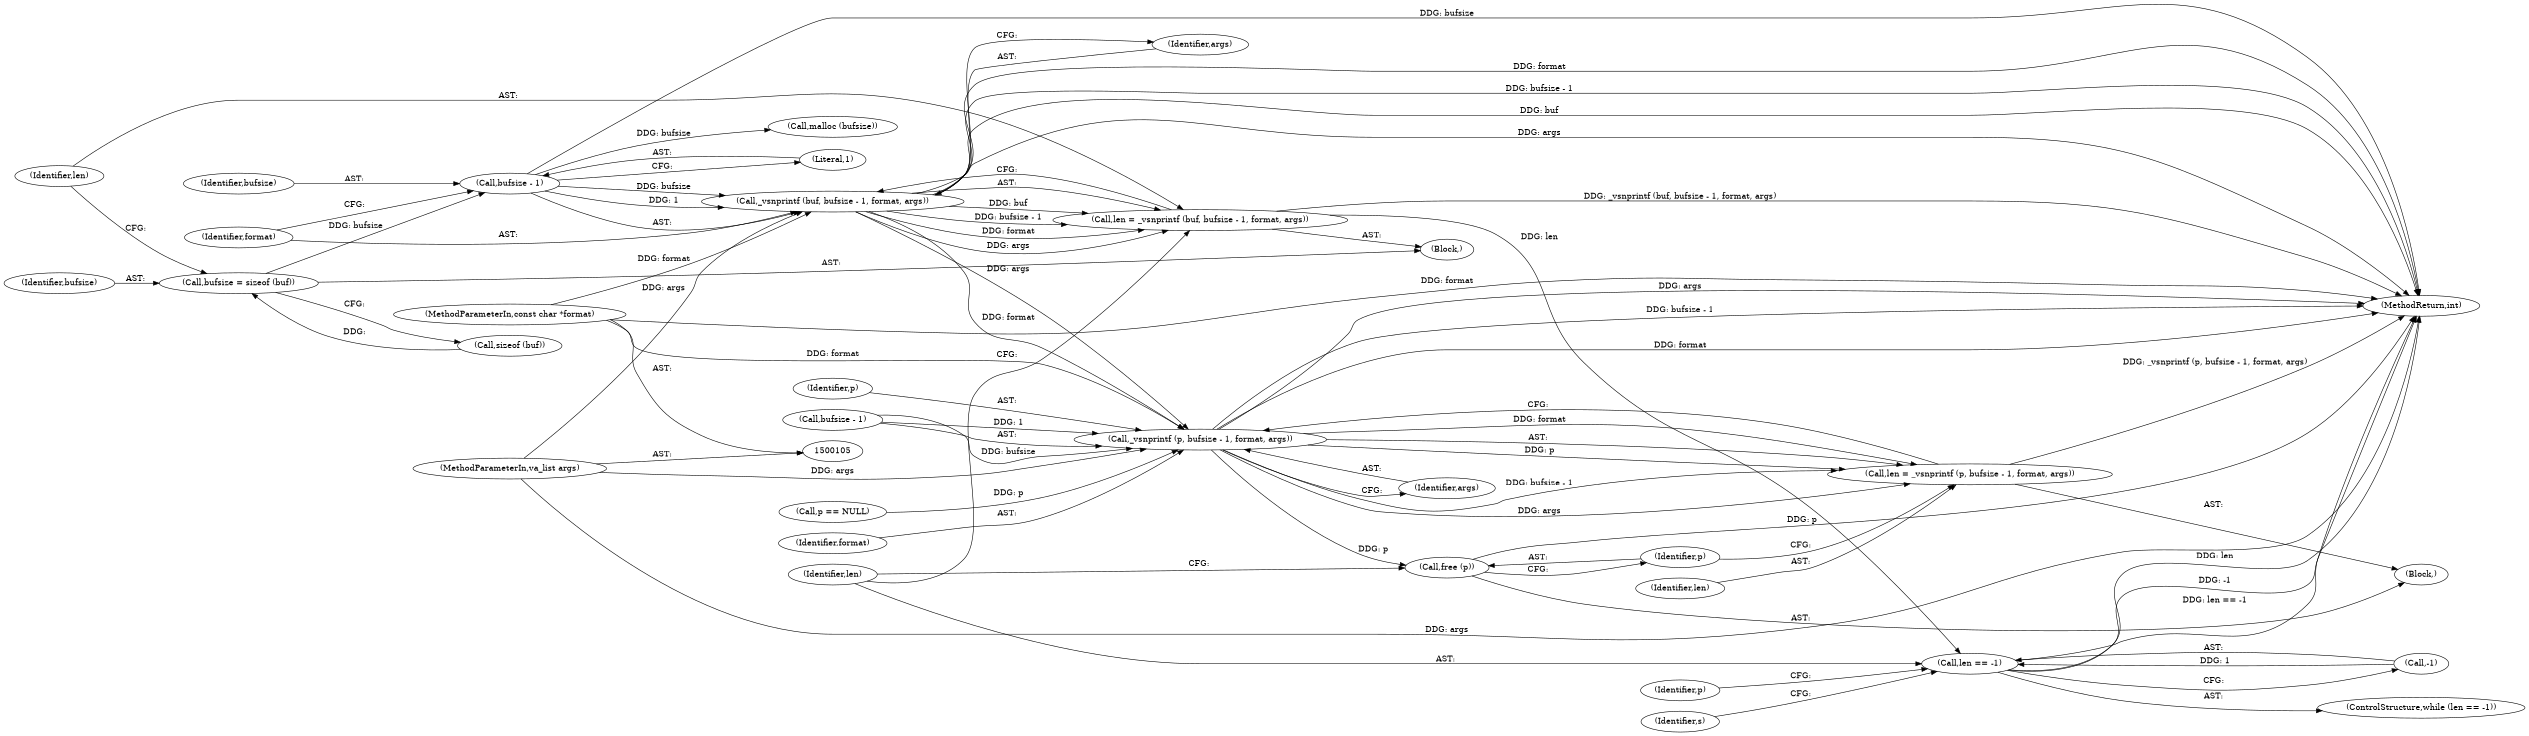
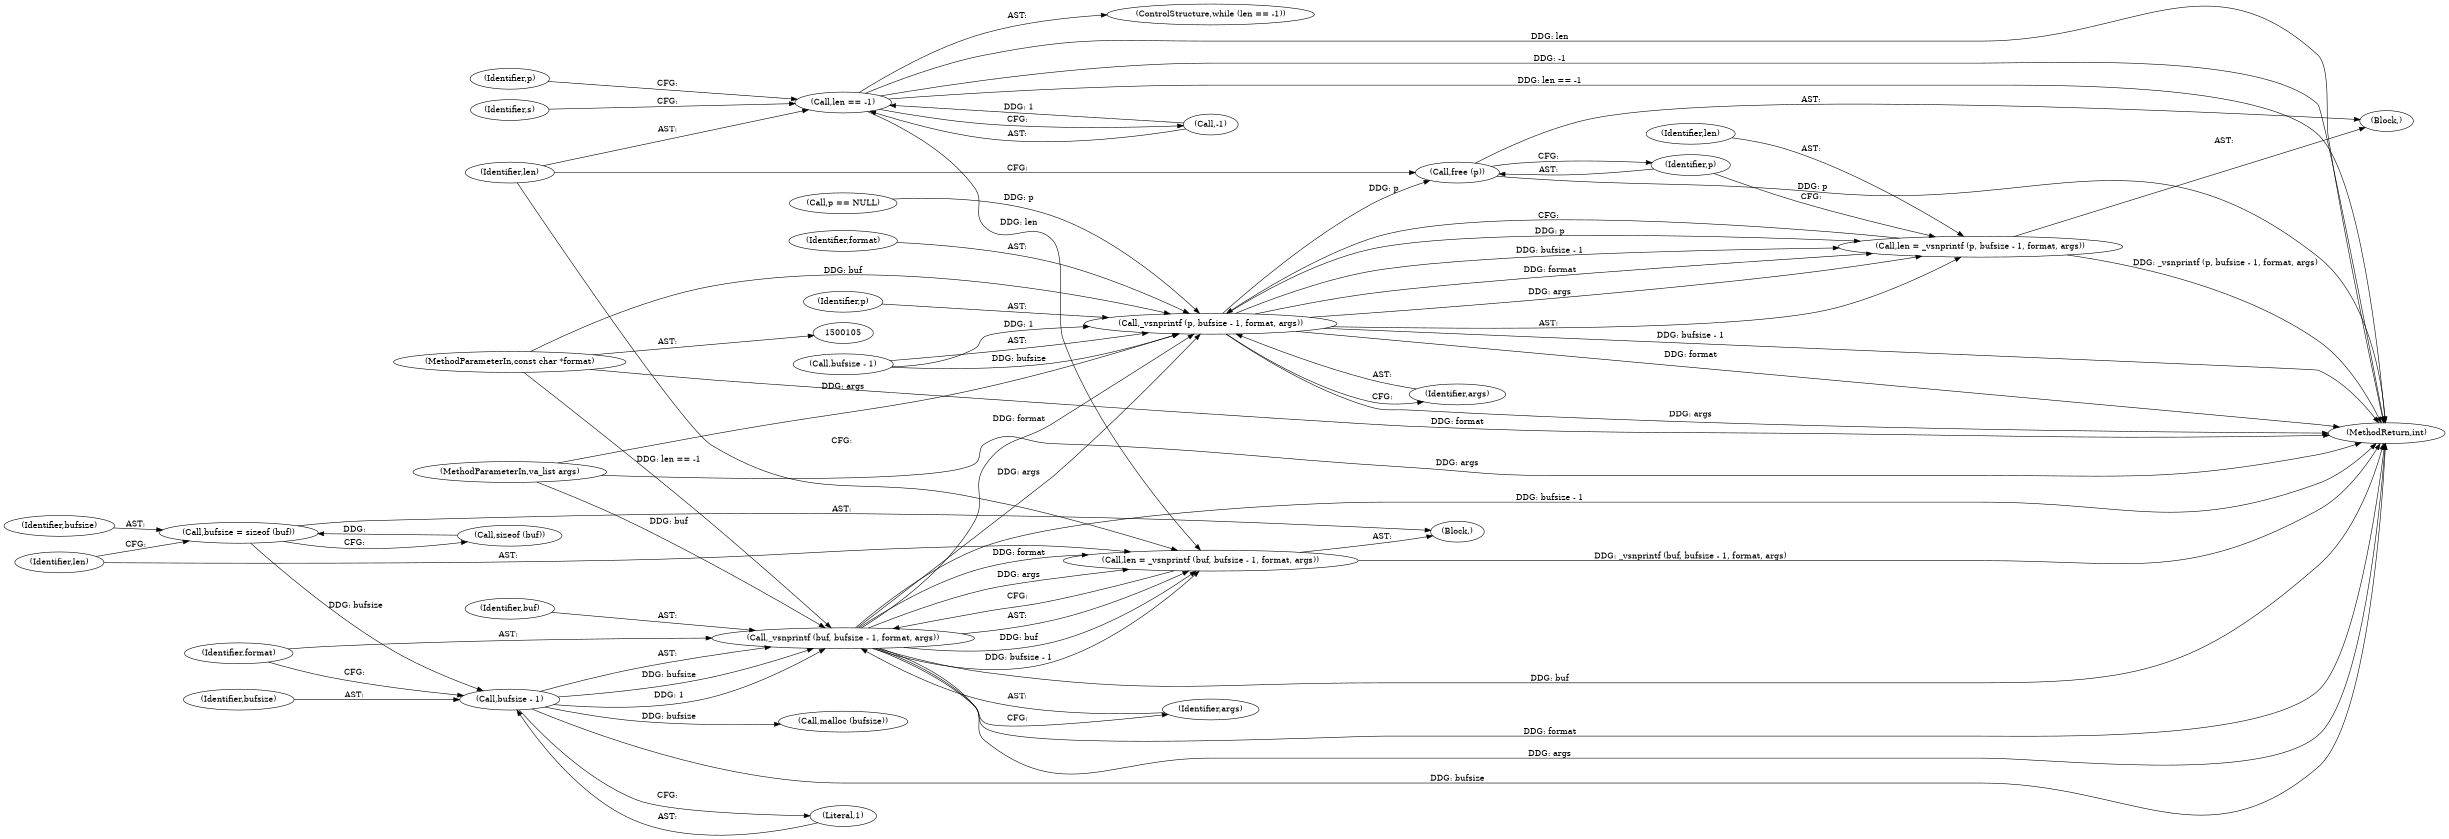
(664, 259) -> (669, 460)
(664, 288) -> (669, 522)
(833, 354) -> (843, 271)
(1624, 397) -> (1061, 289)
(697, 458) -> none
none -> (510, 609)
